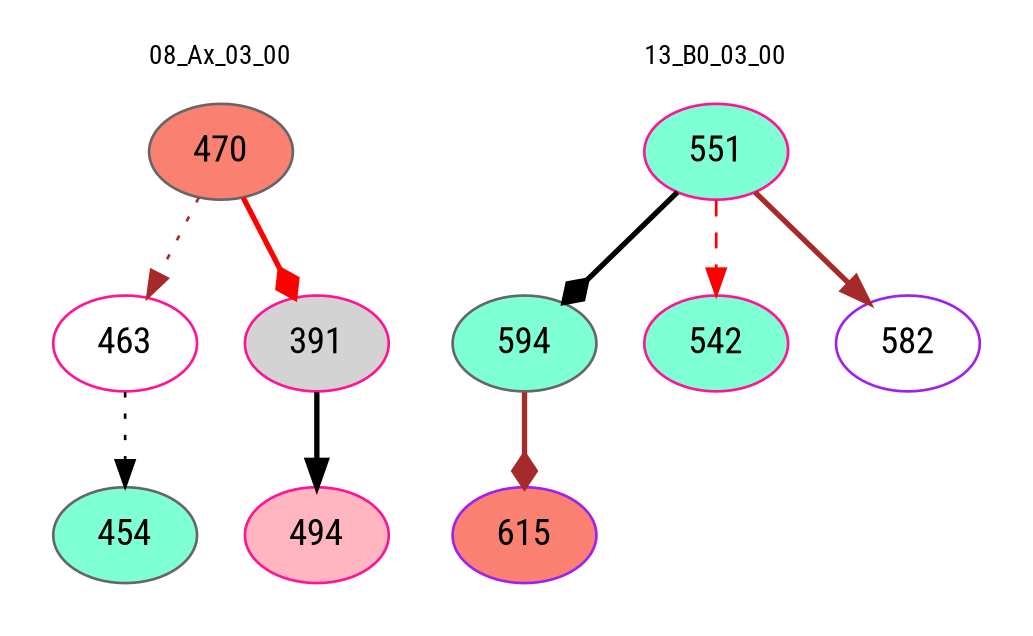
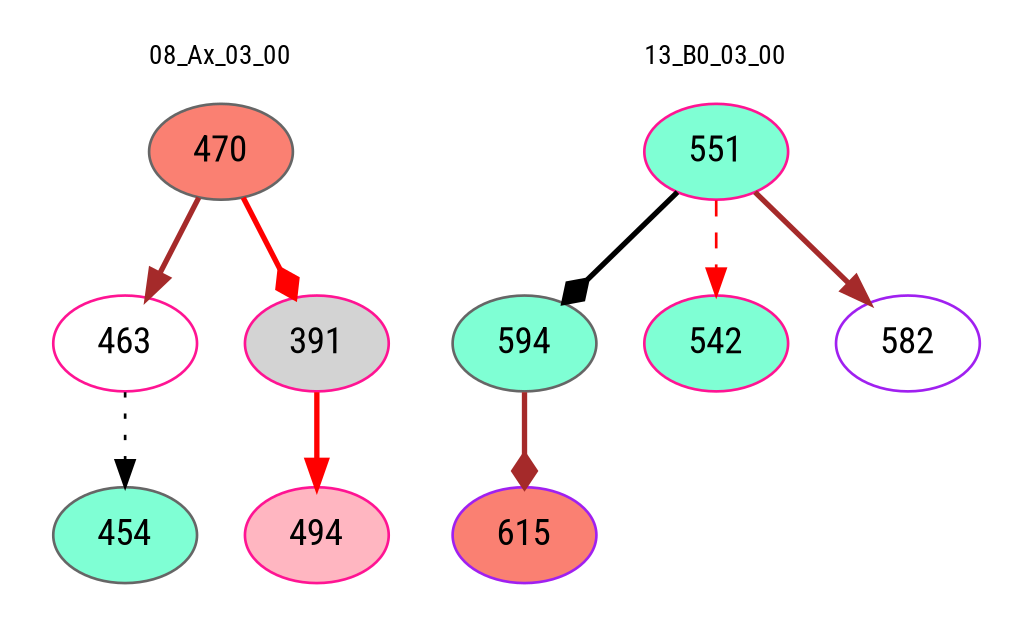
(179, 236) -> (179, 236)
(317, 426) -> (317, 426)
